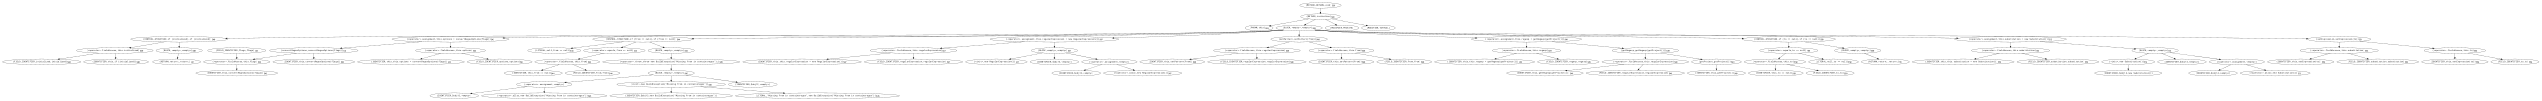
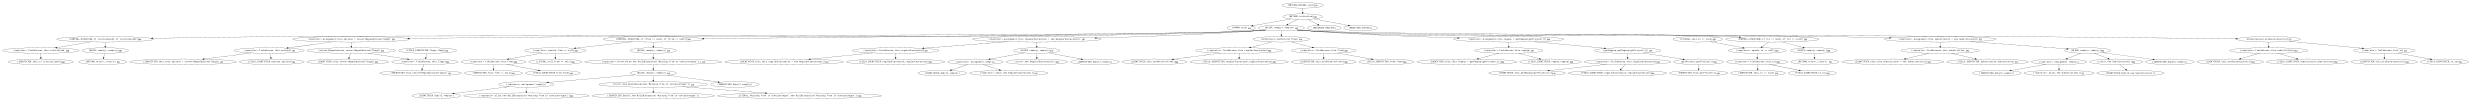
(598, 45) -> (555, 55)
(1810, 56) -> (1727, 45)
(42, 62) -> none
